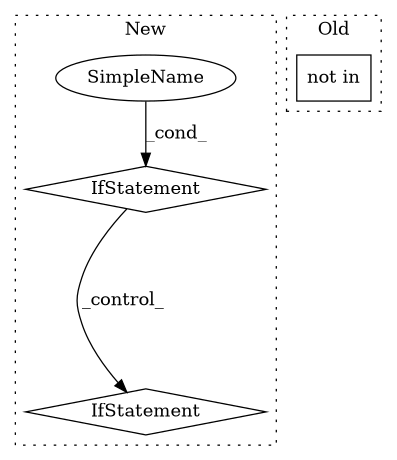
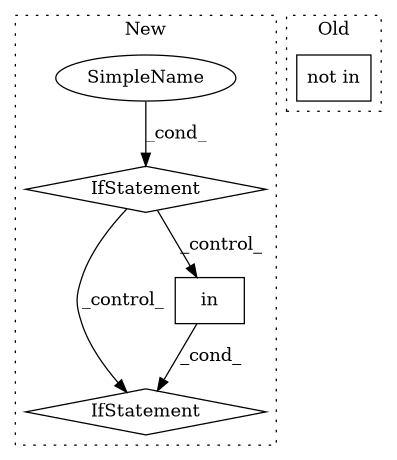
none -> (210, 301)
